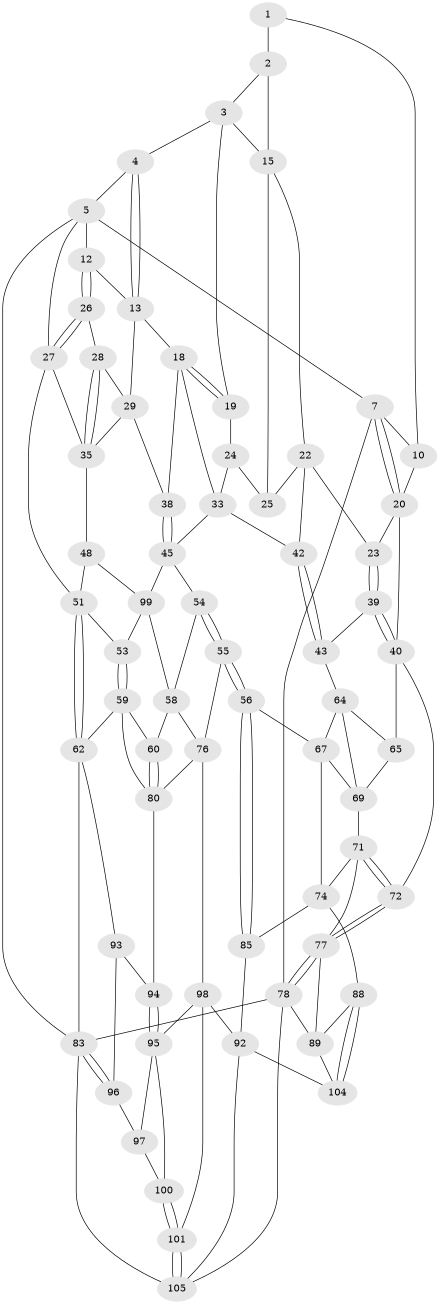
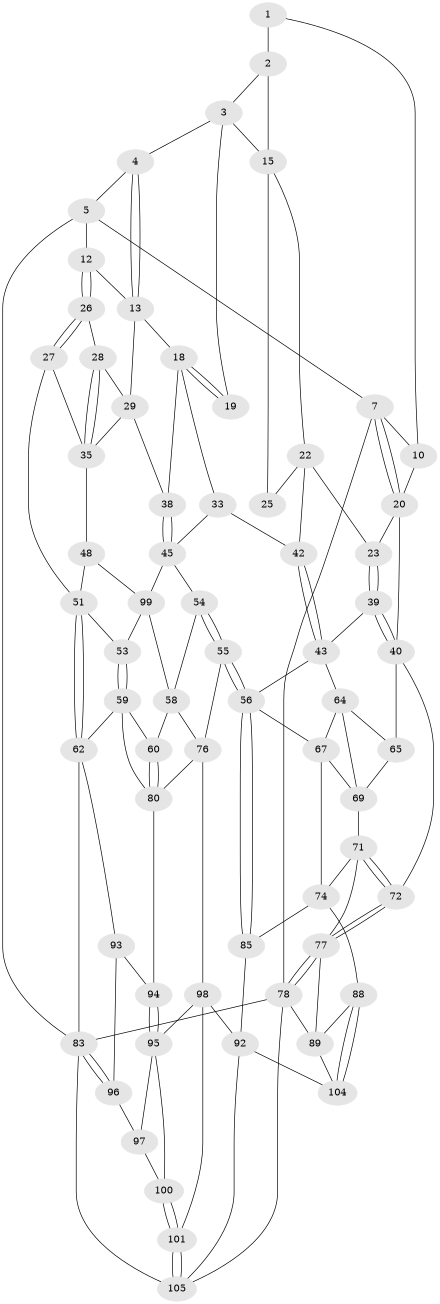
(53, 281) -> none
(231, 456) -> none
none -> (281, 678)
